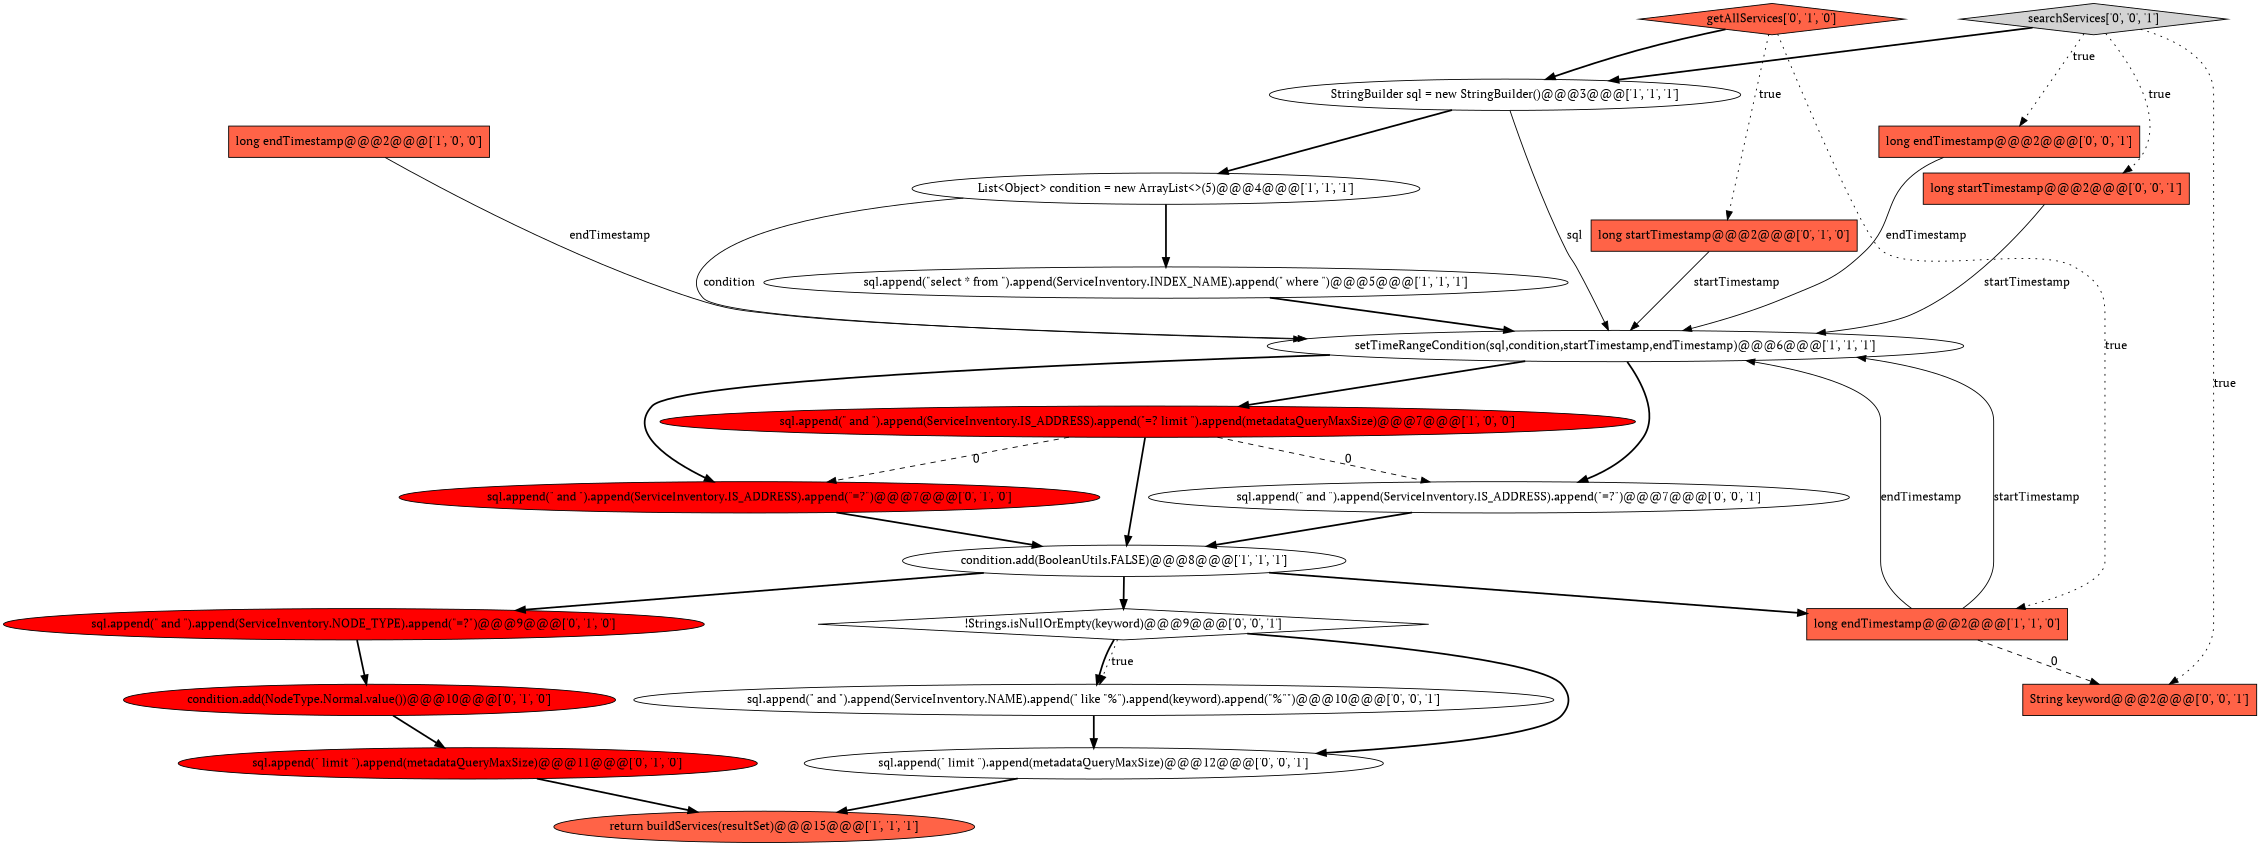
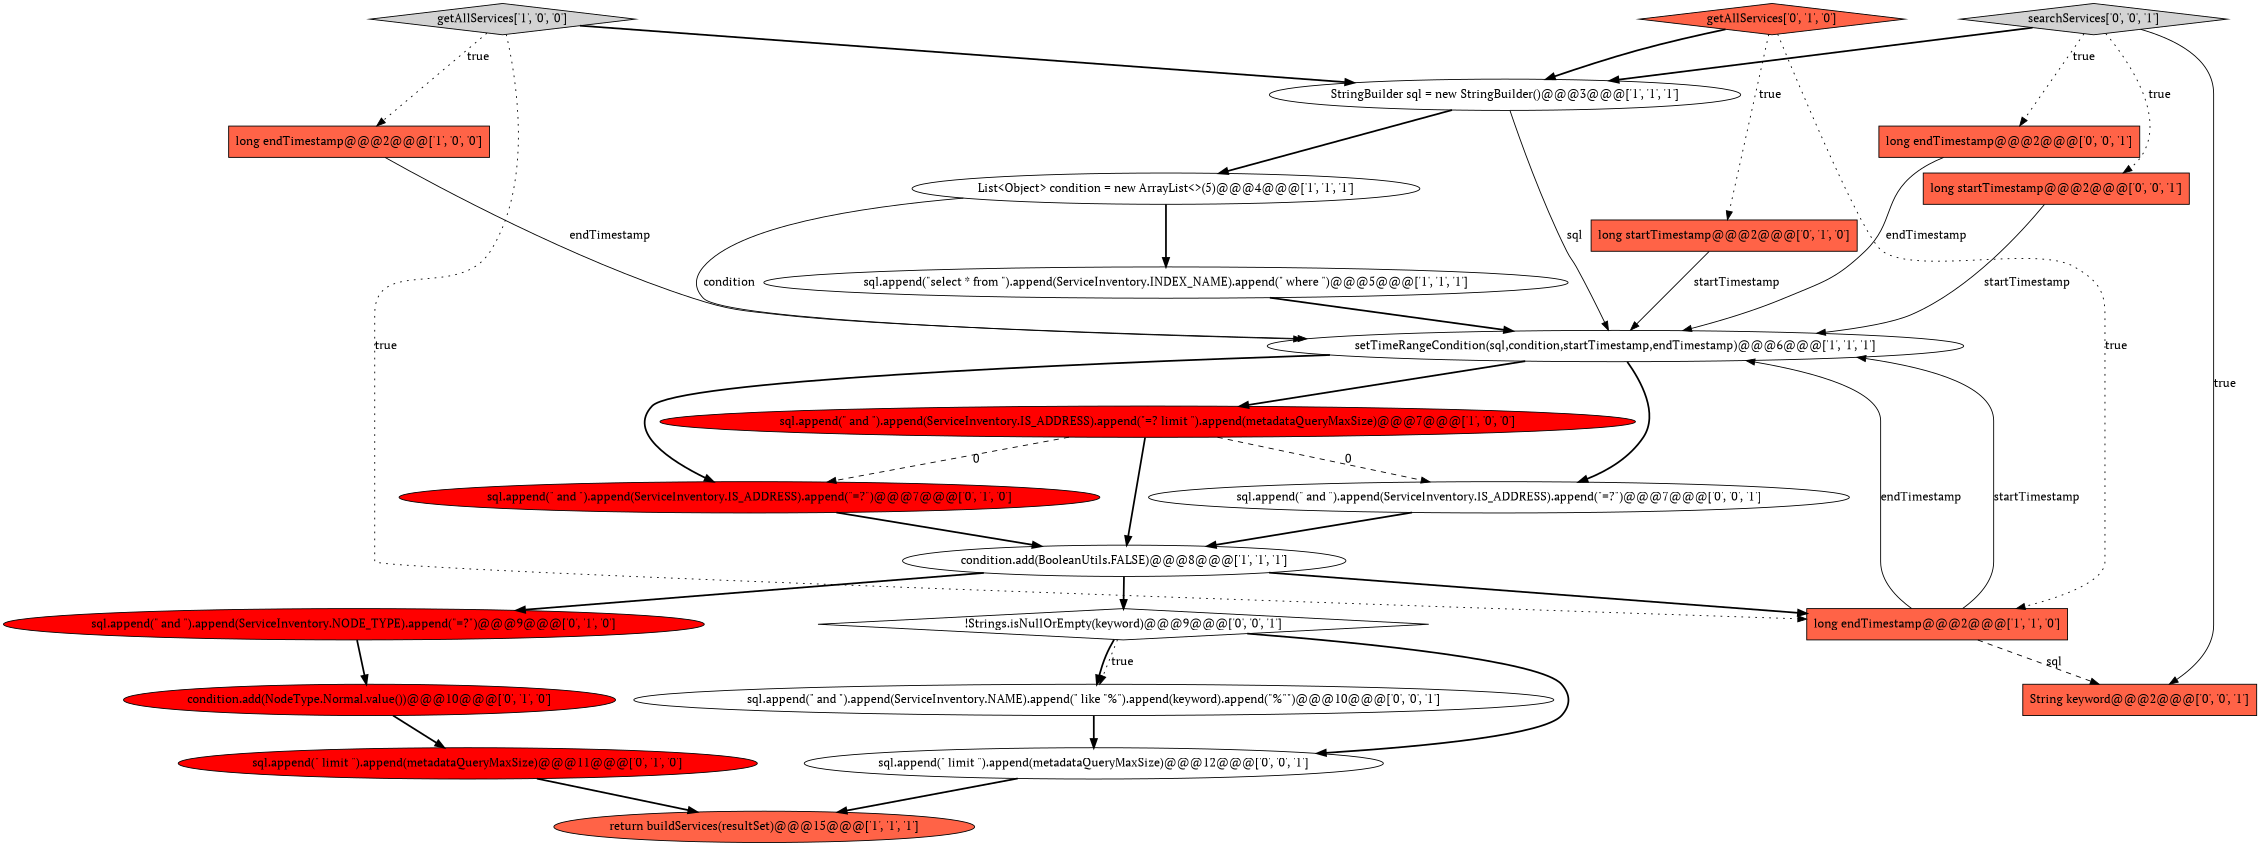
none -> (503, 19)
(2214, 341) -> (2214, 341)
(2054, 662) -> (2054, 662)
